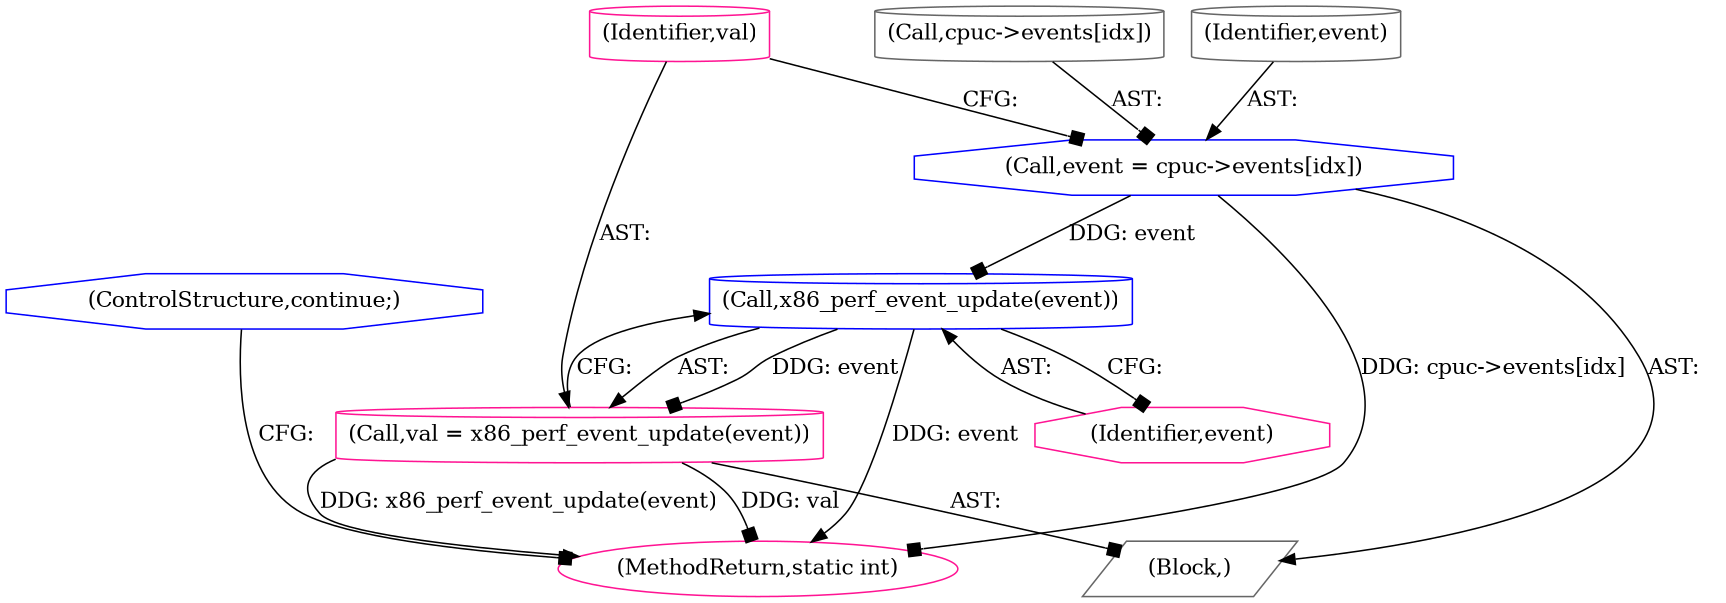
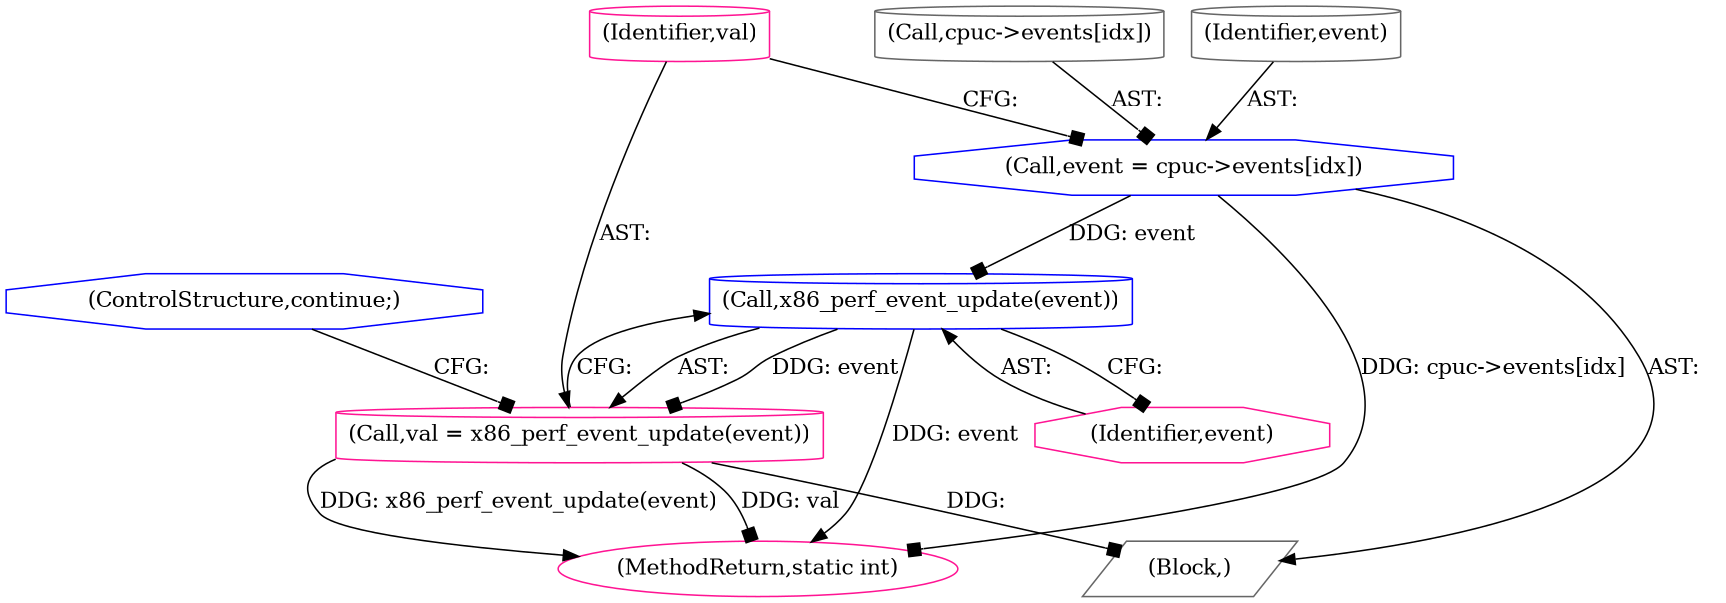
(979, 502) -> (979, 502)
(306, 515) -> (405, 365)
